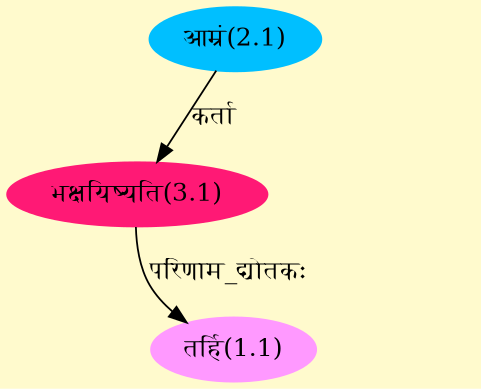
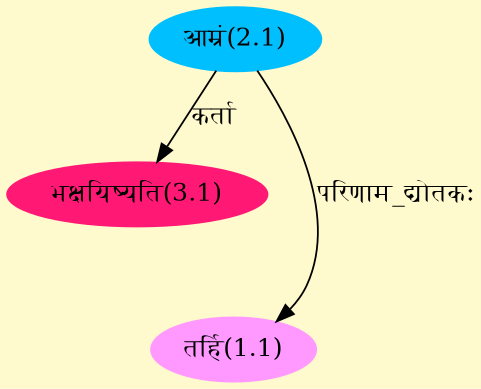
(144, 274) -> (312, 187)
